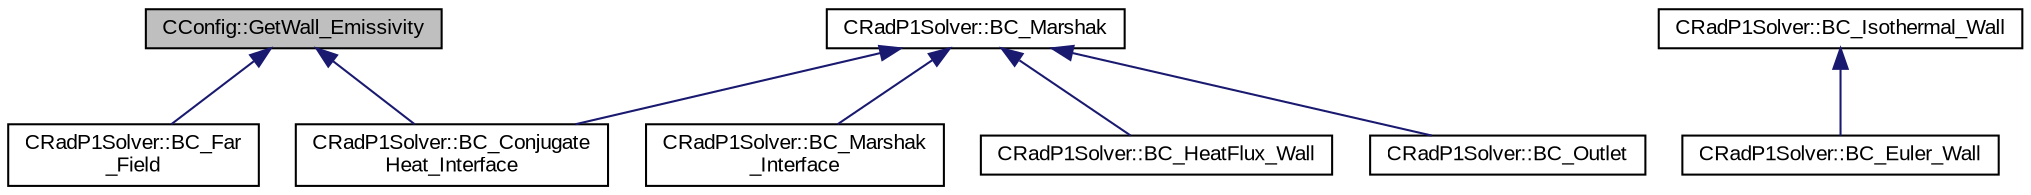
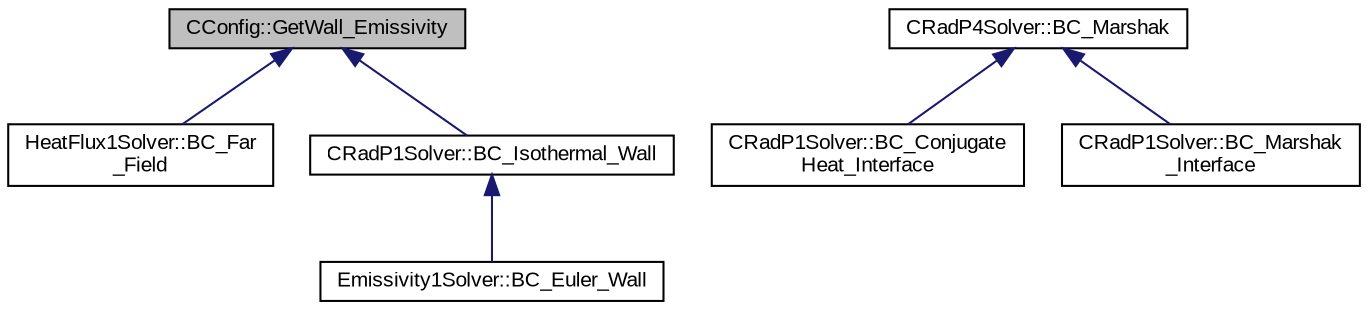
(976, 29) -> (1038, 29)
(374, 93) -> (413, 98)
(134, 155) -> (141, 155)
(1156, 155) -> none
(1508, 155) -> none
(1841, 155) -> (492, 281)
